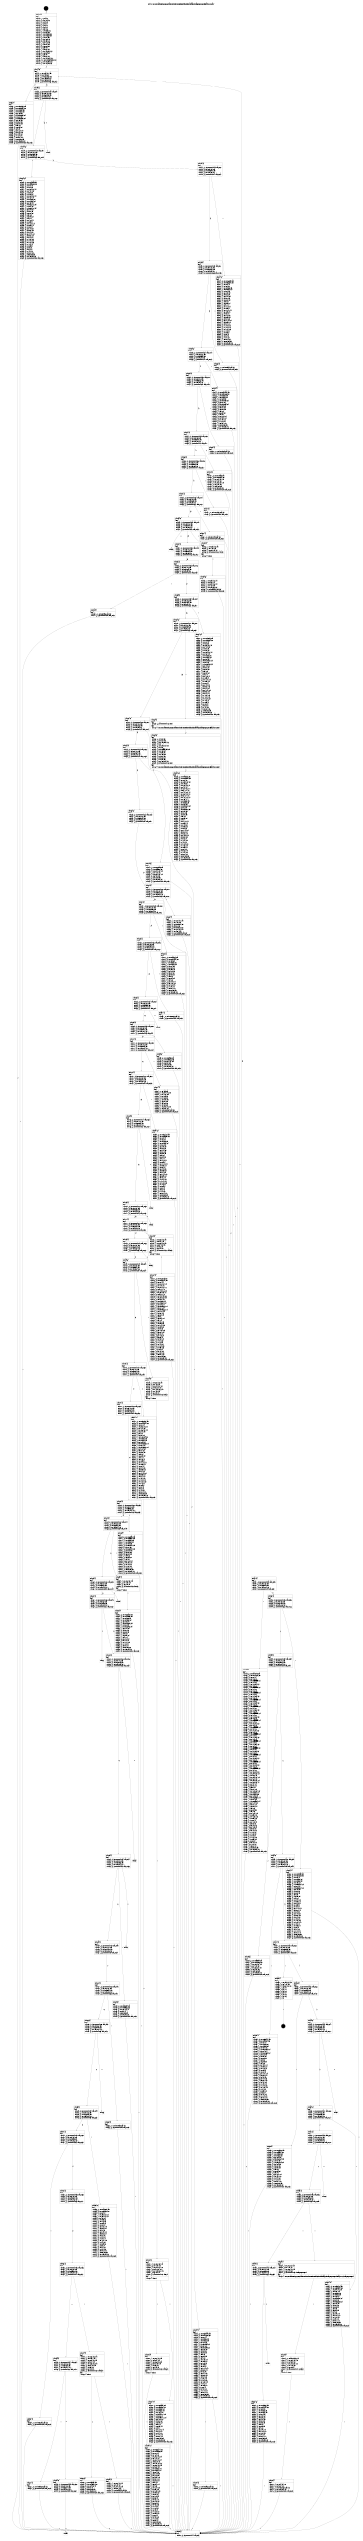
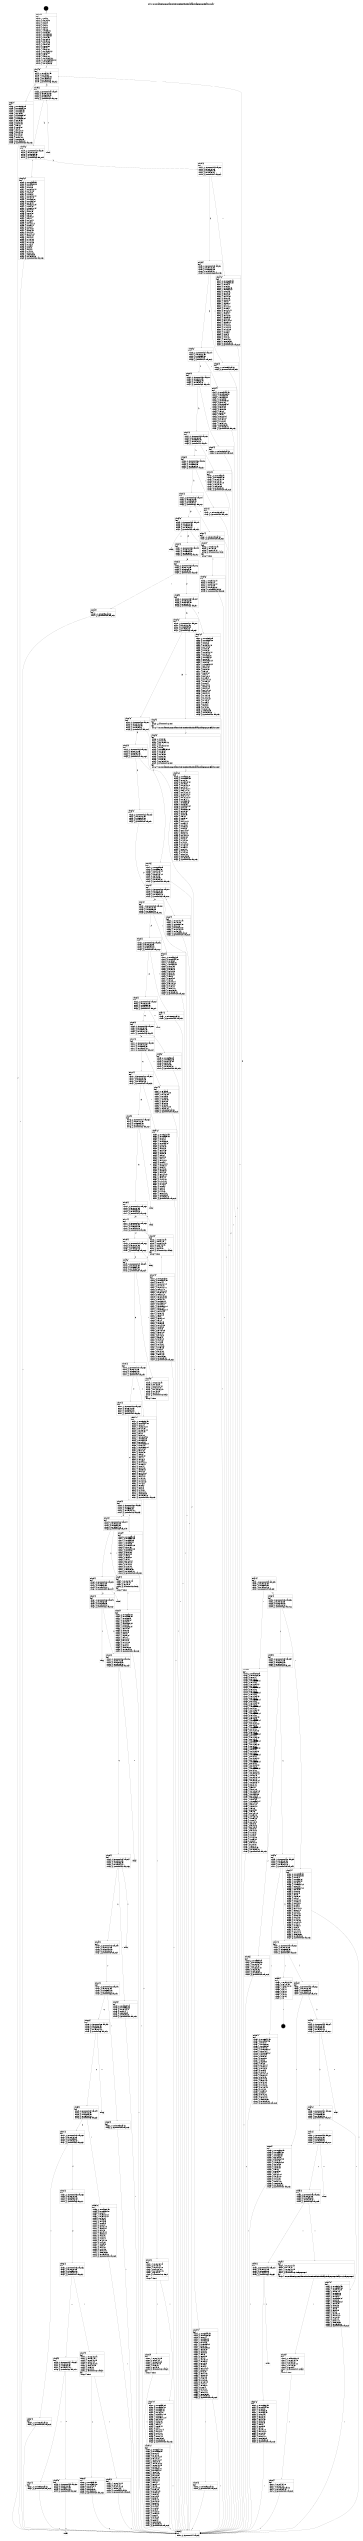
(45, 125) -> (48, 126)
(142, 1036) -> (141, 1037)
